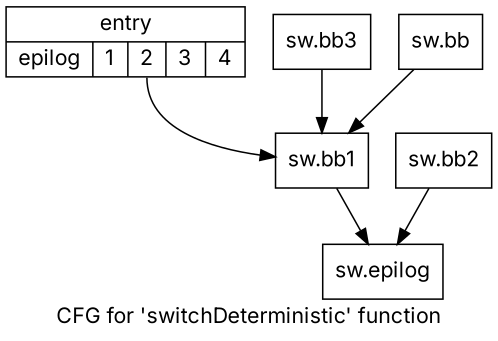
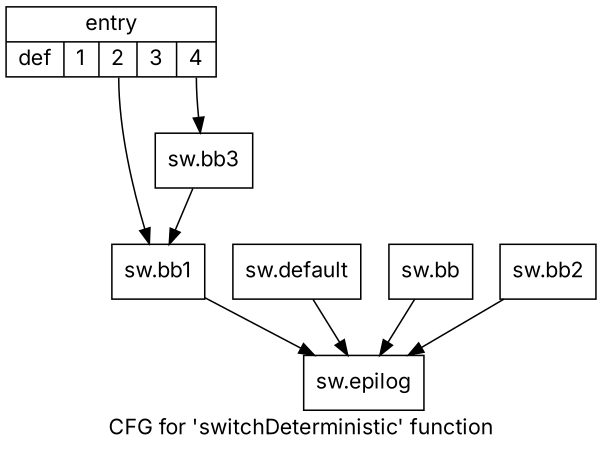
(49, 59) -> (35, 59)
(387, 96) -> (401, 321)
none -> (197, 98)
none -> (297, 272)
